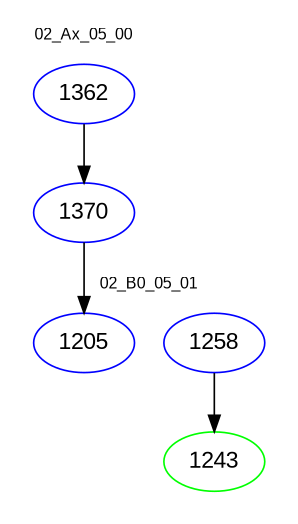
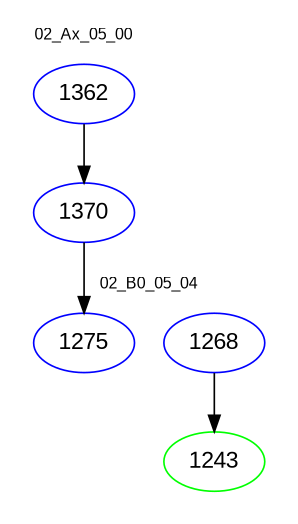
(149, 284) -> (149, 284)
(84, 343) -> (84, 343)
(214, 343) -> (214, 343)
